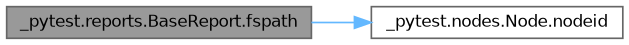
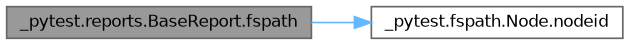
(497, 22) -> (497, 22)
